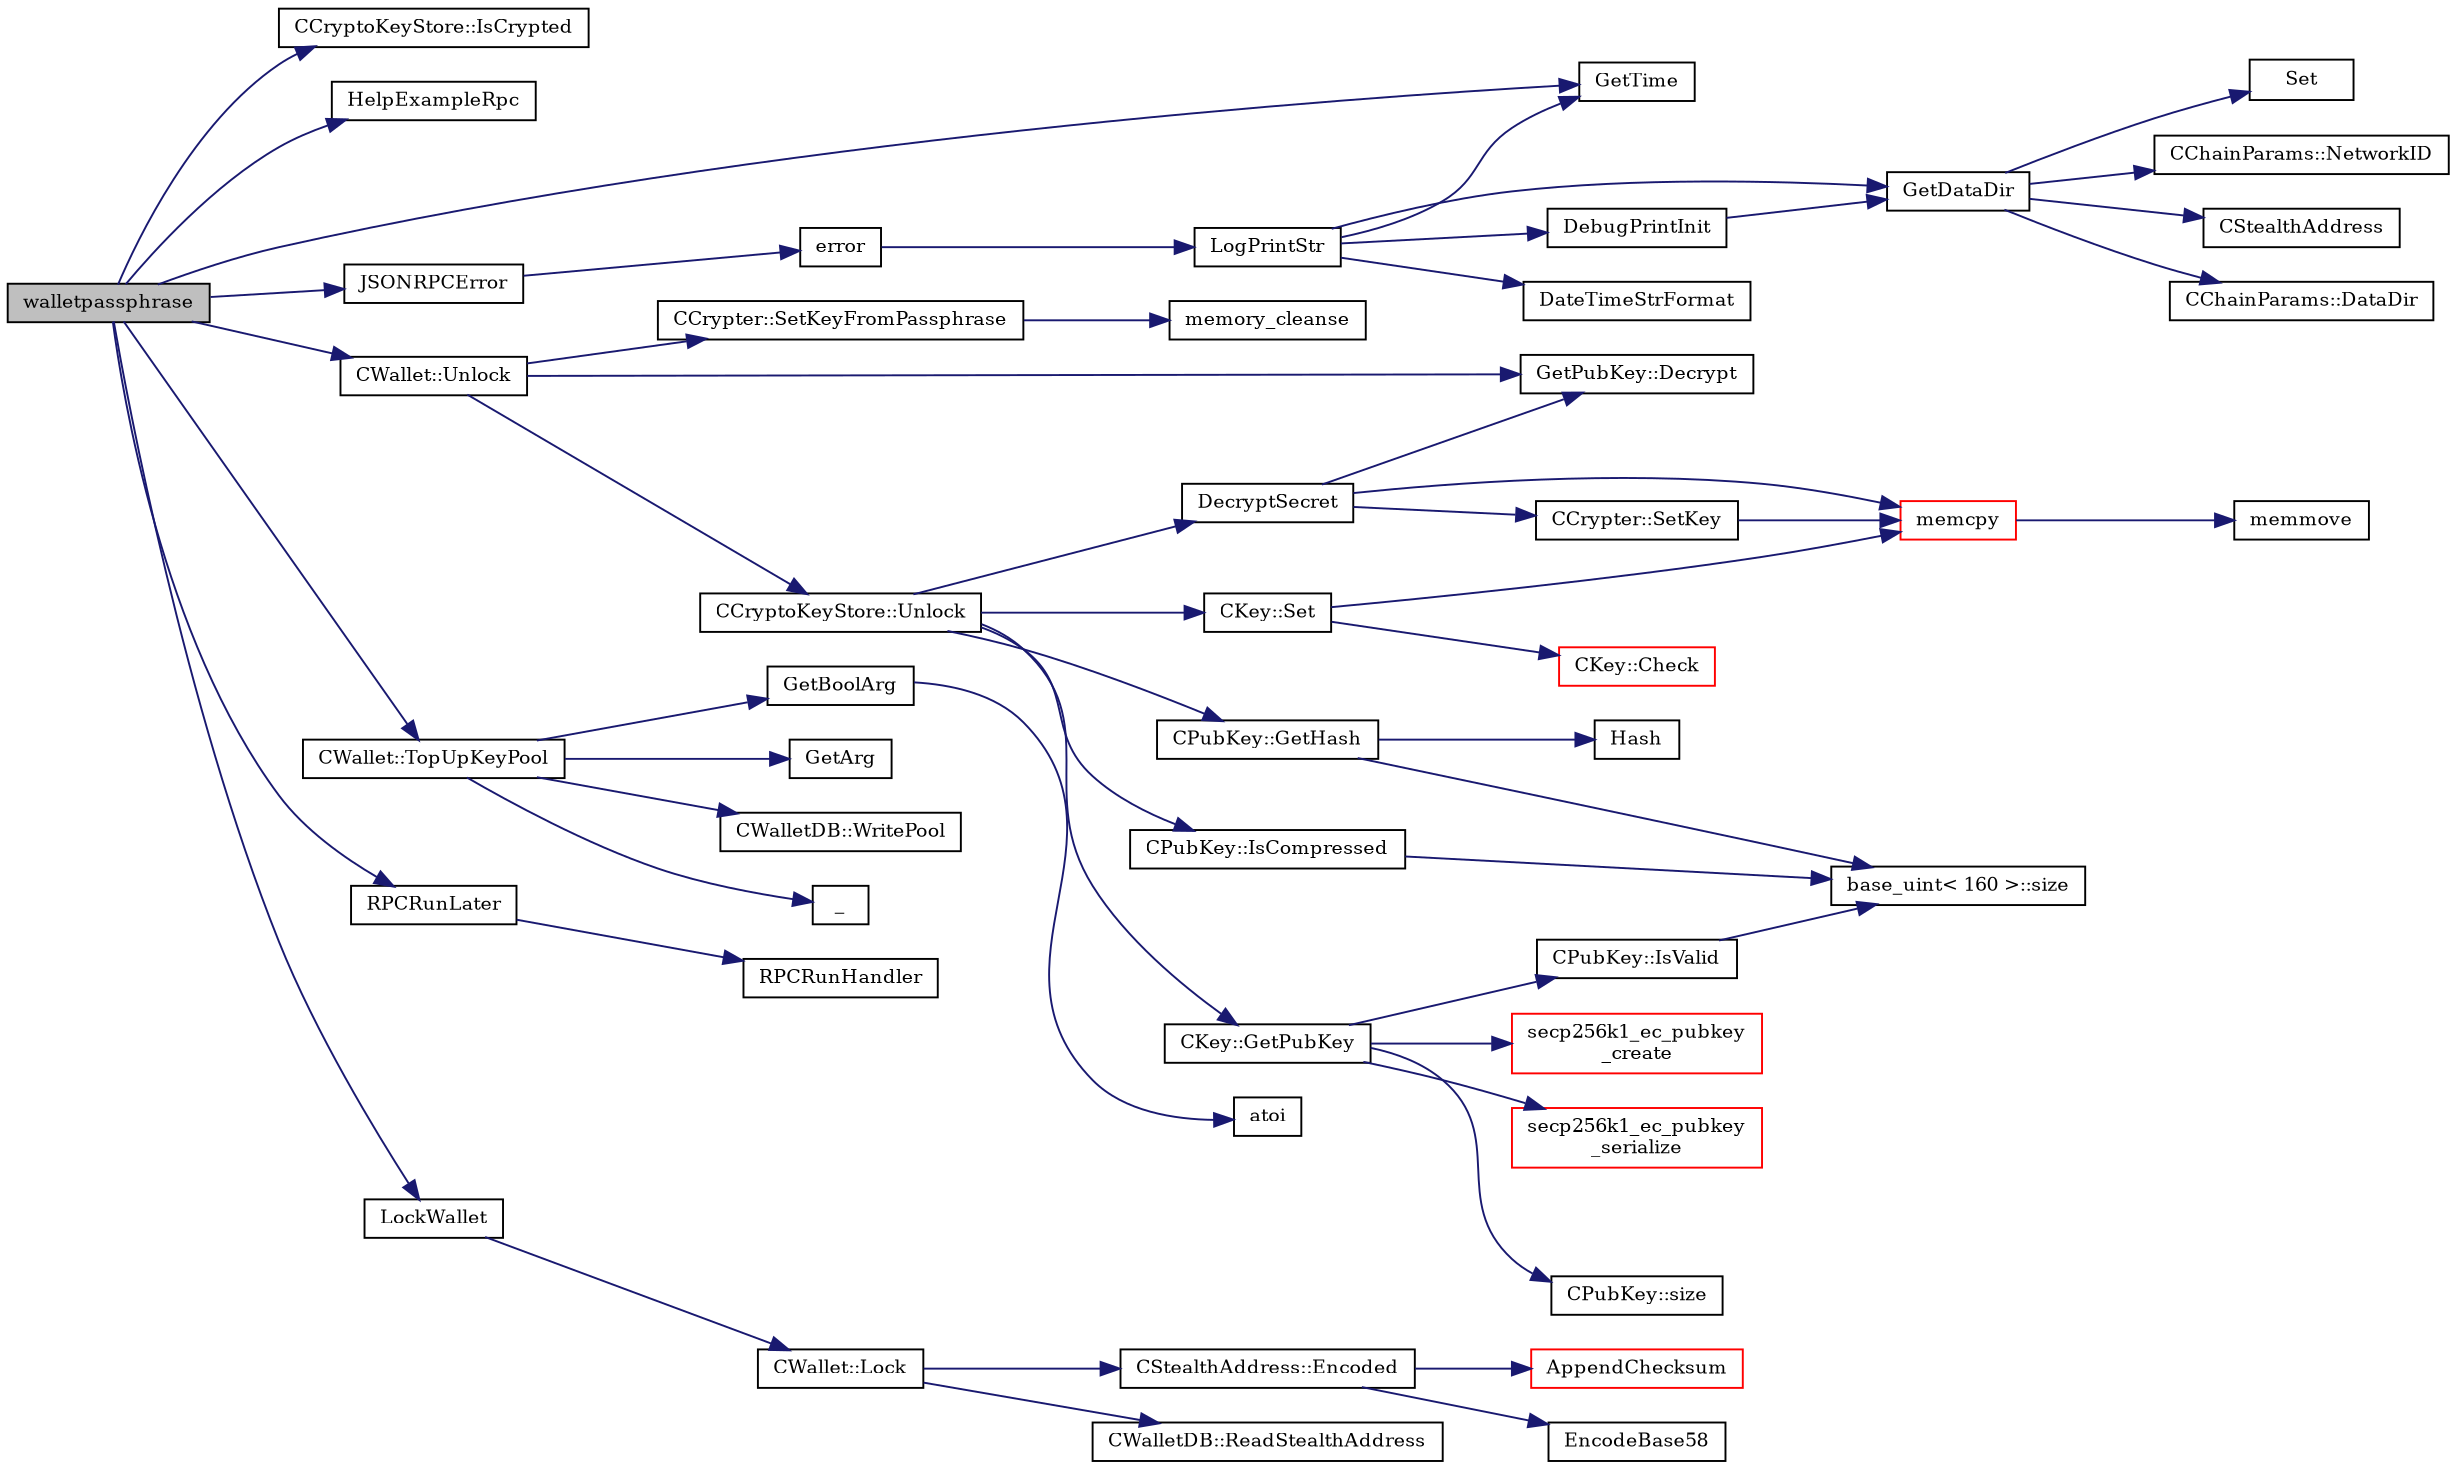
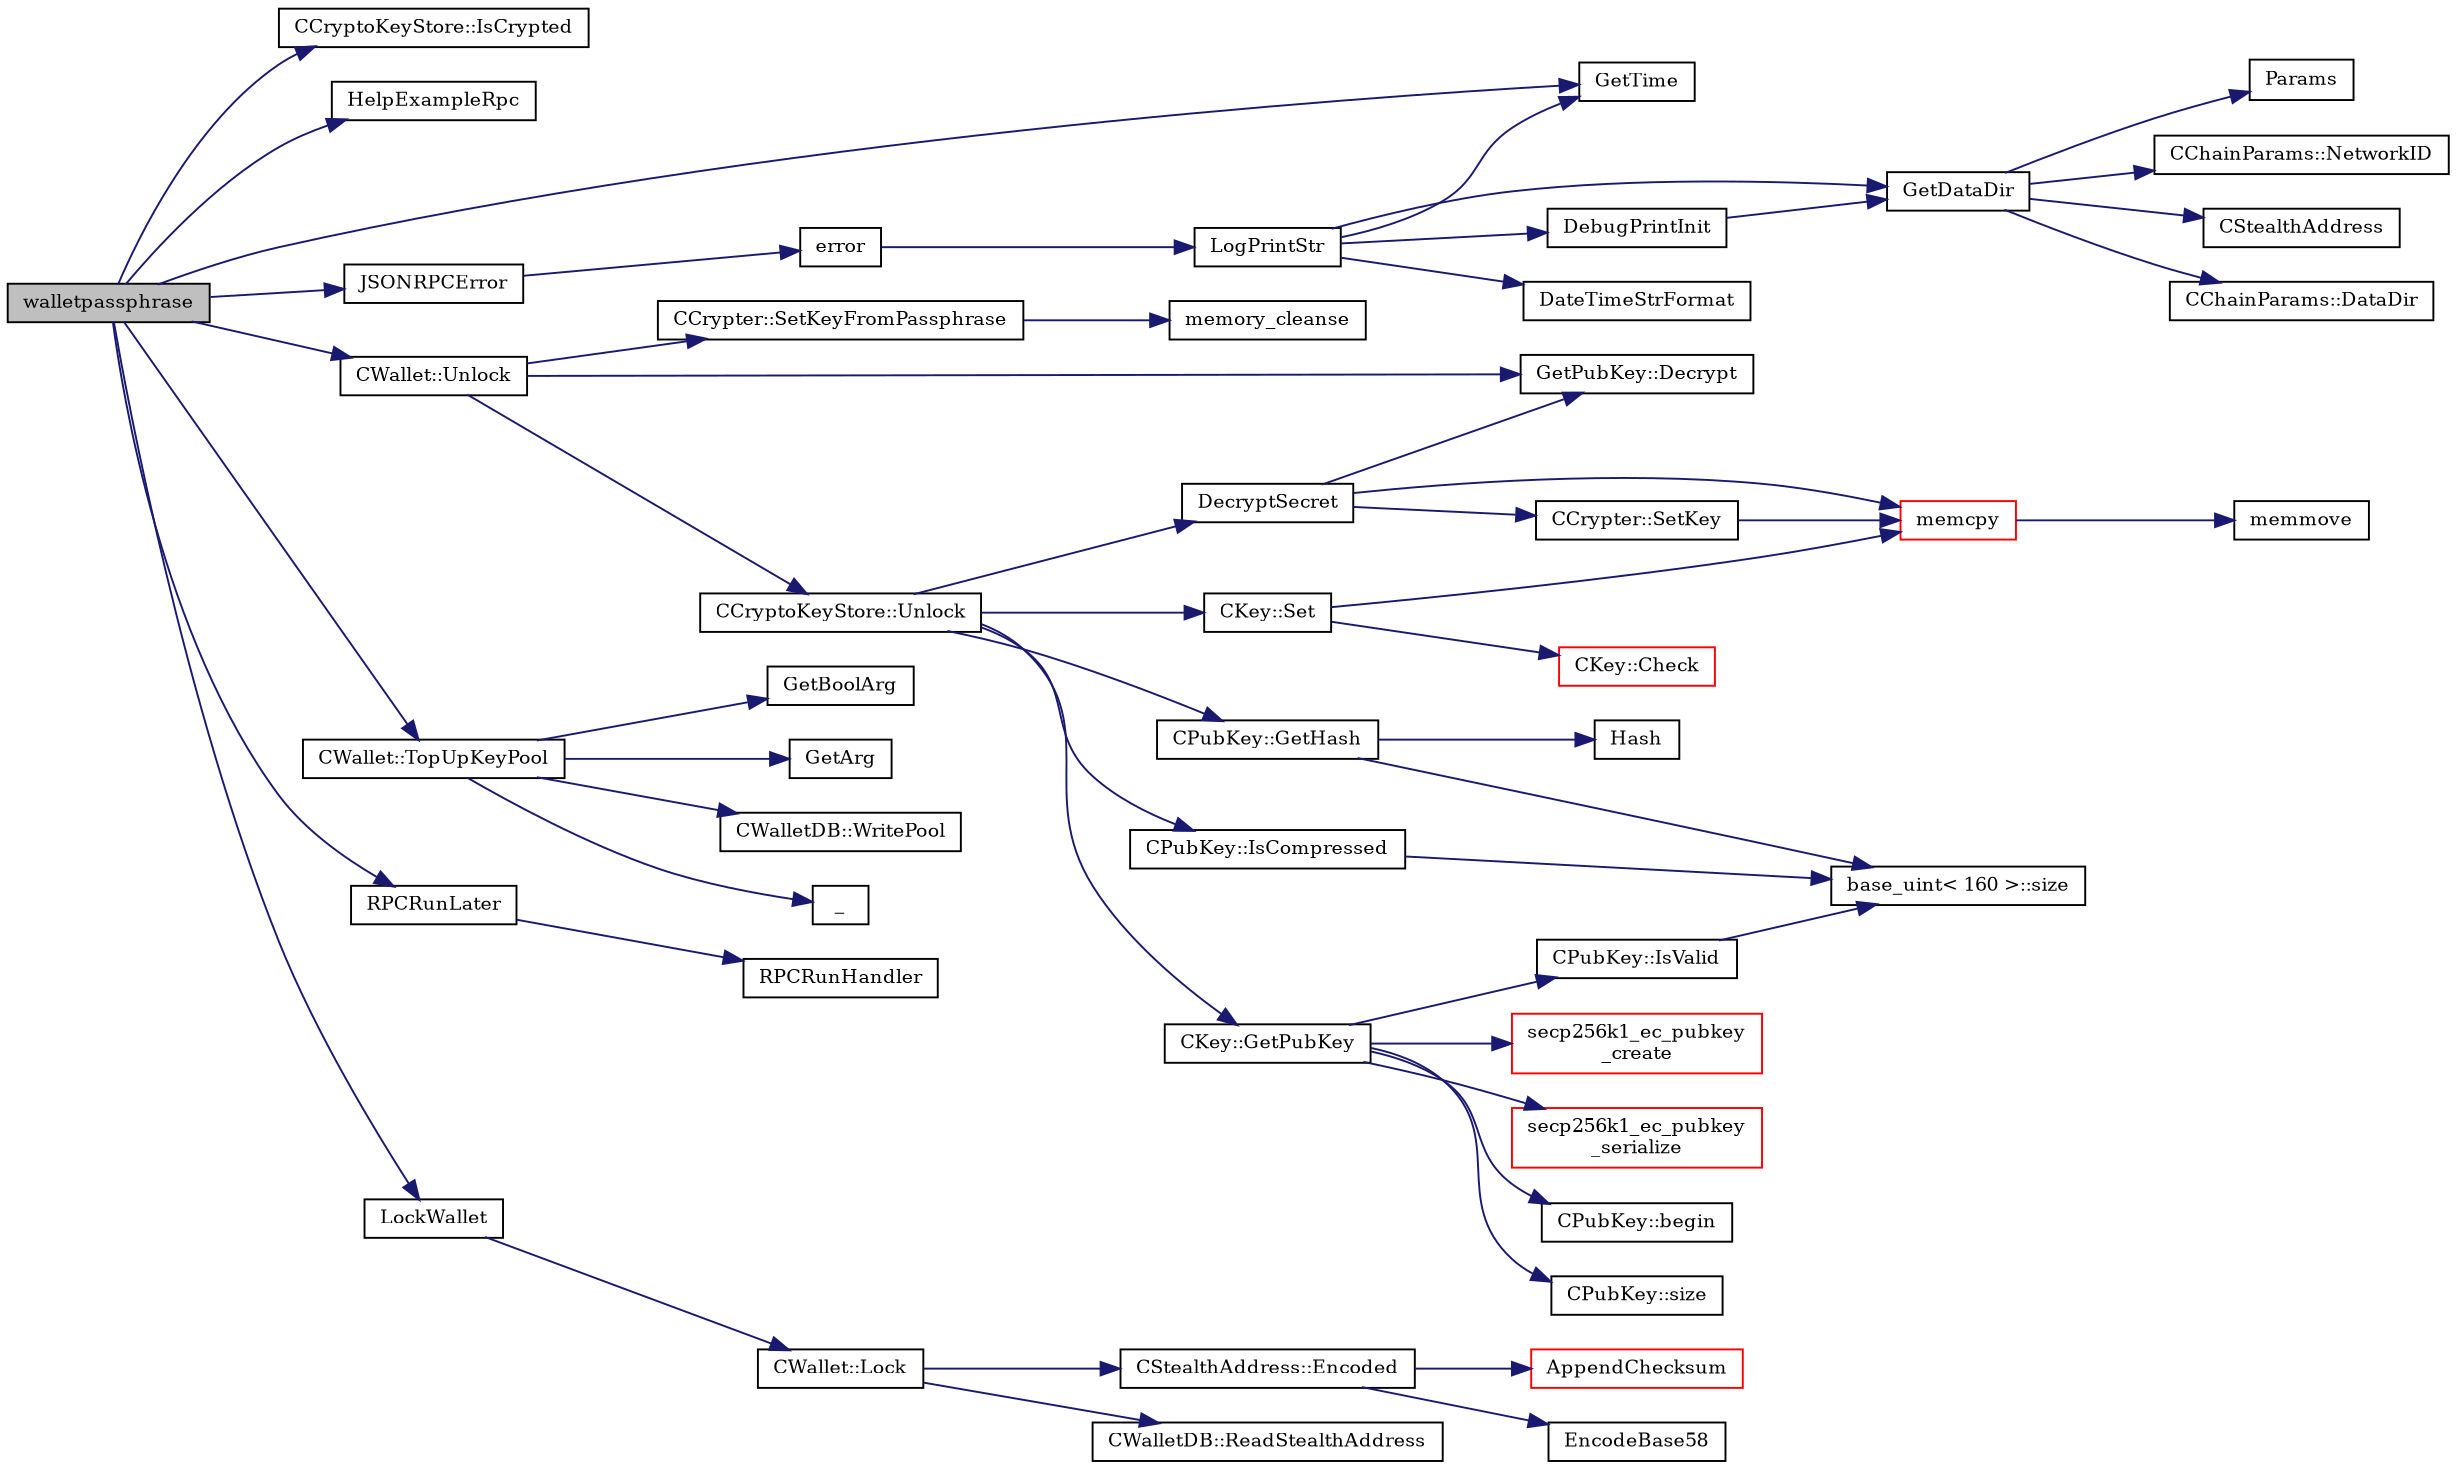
(2302, 80) -> (2302, 80)
(1268, 1117) -> none
none -> (1637, 1222)
